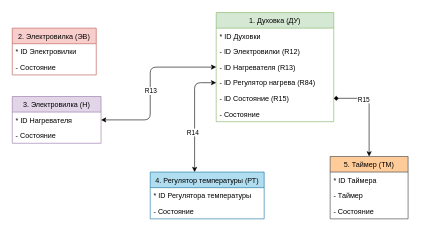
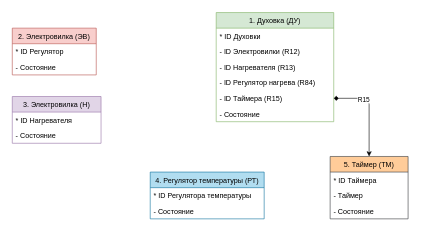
(48, 52) -> (42, 52)
(152, 68) -> none
(257, 98) -> (253, 98)
(195, 125) -> none
